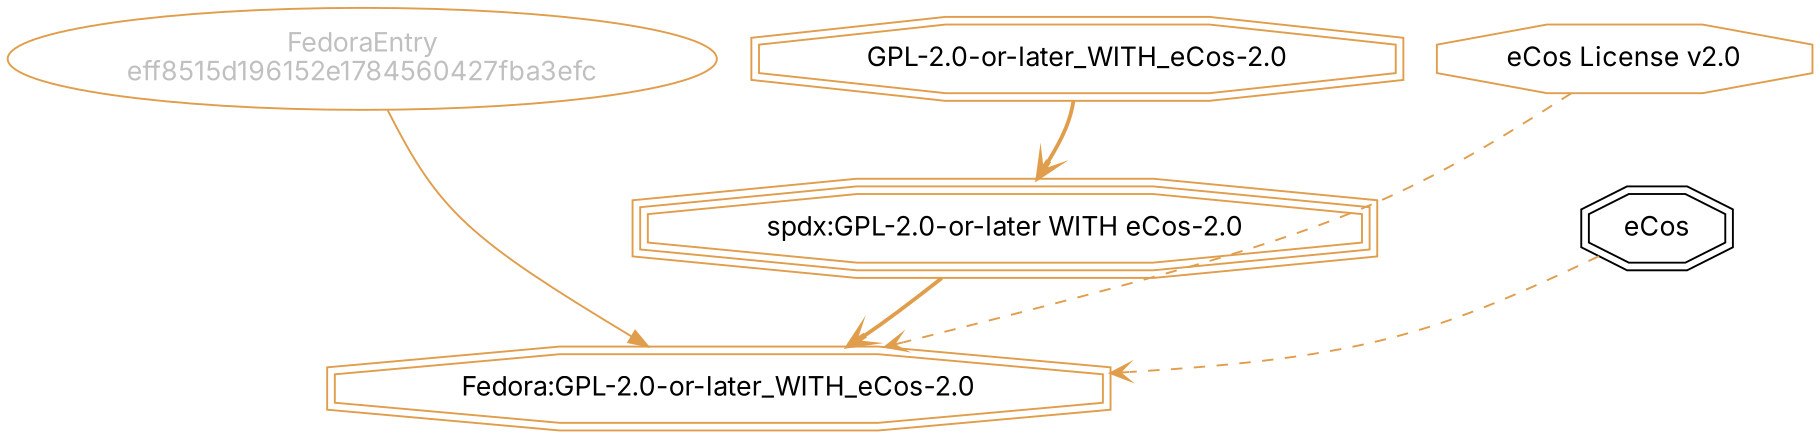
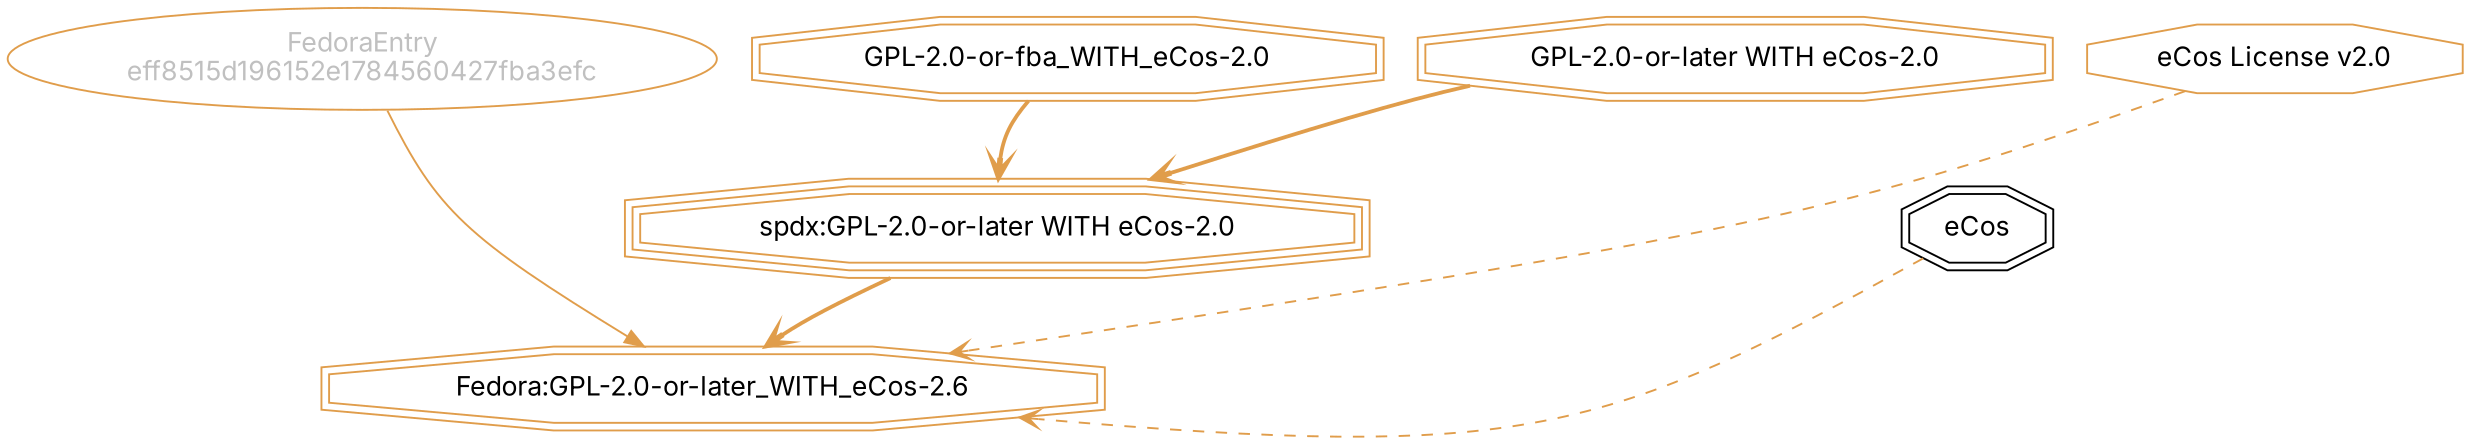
(1077, 59) -> (1068, 59)
none -> (1735, 59)
(719, 389) -> (713, 389)
